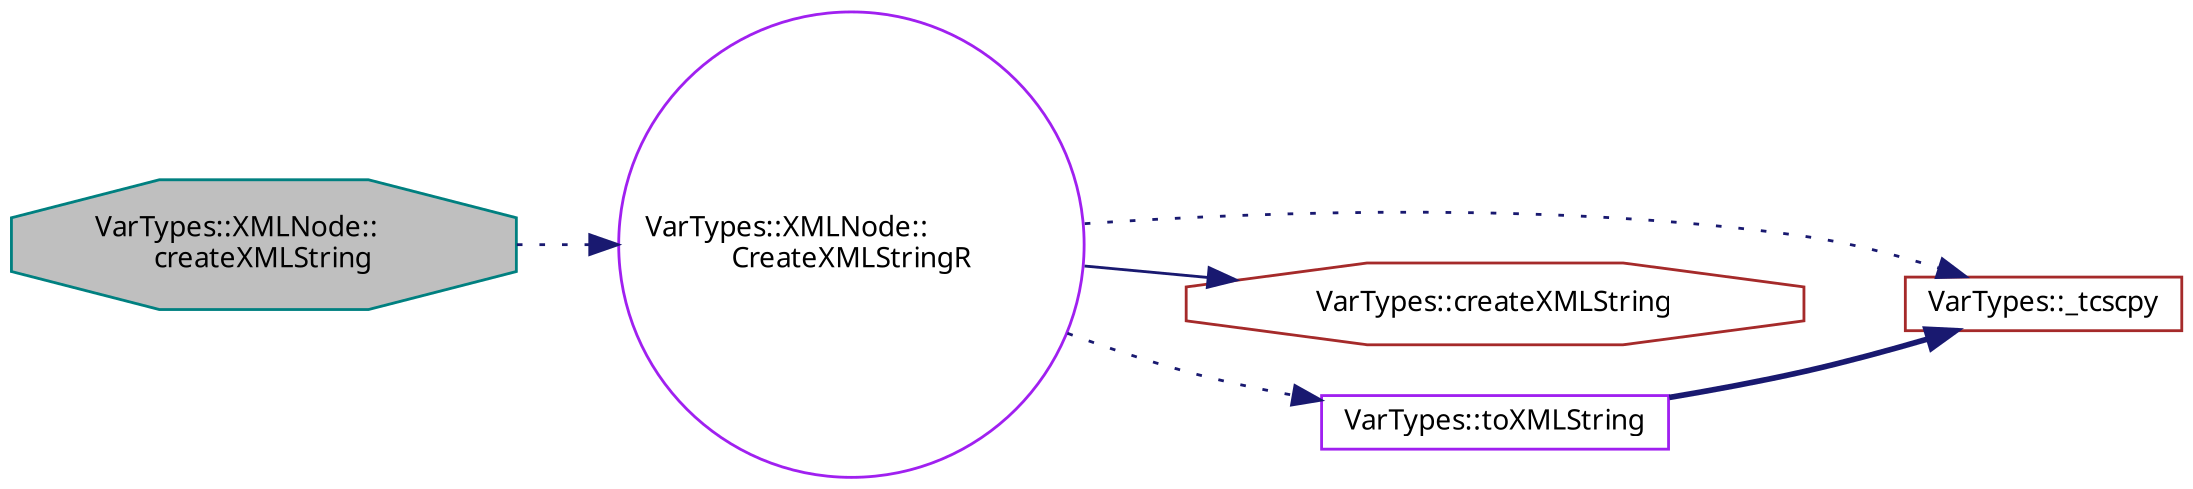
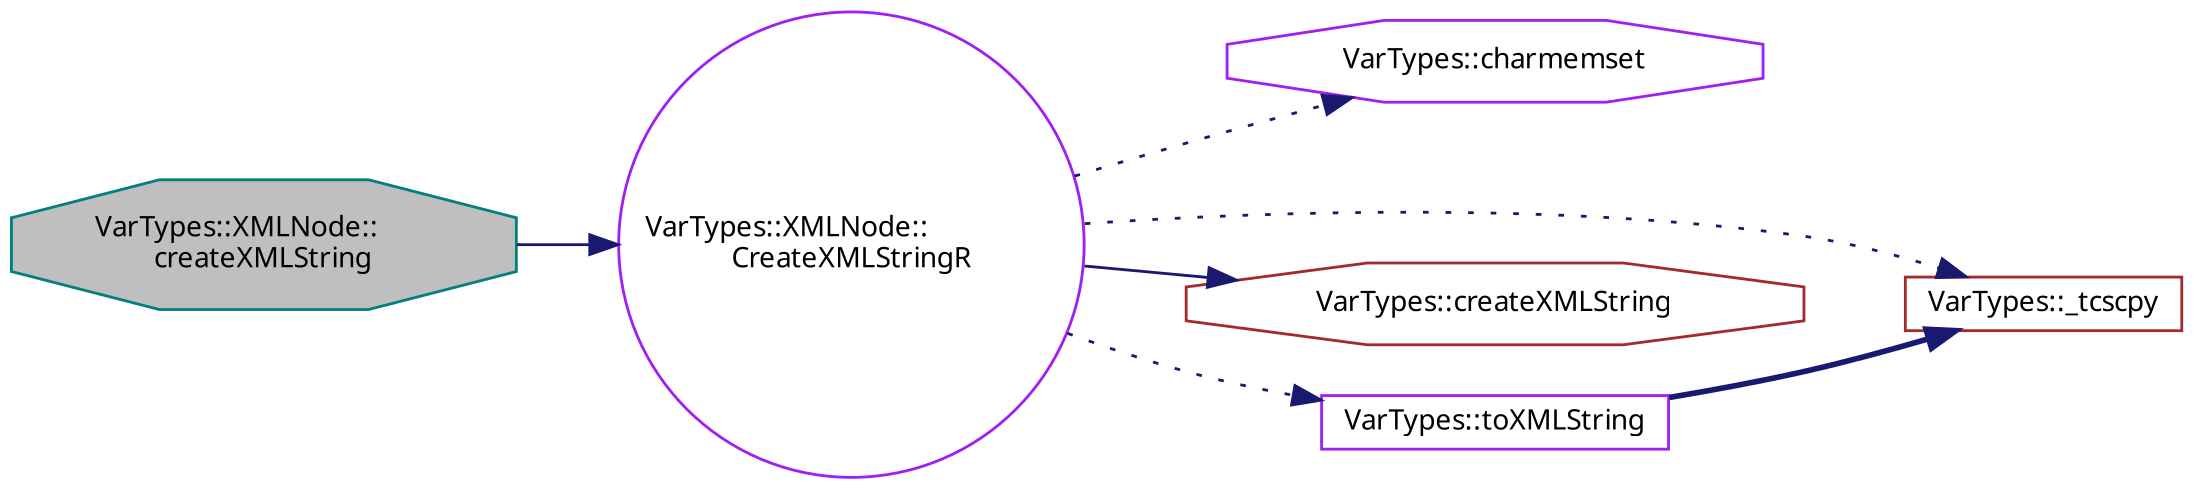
none -> (1495, 61)
(553, 245) -> (553, 245)
